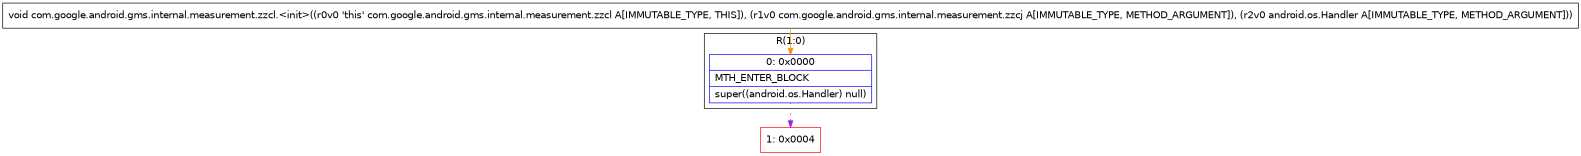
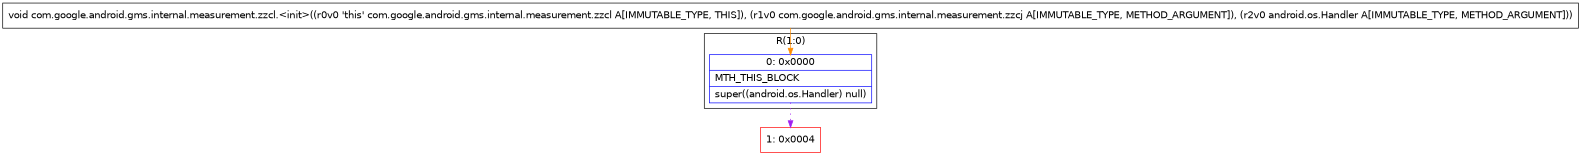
(762, 78) -> (757, 78)
